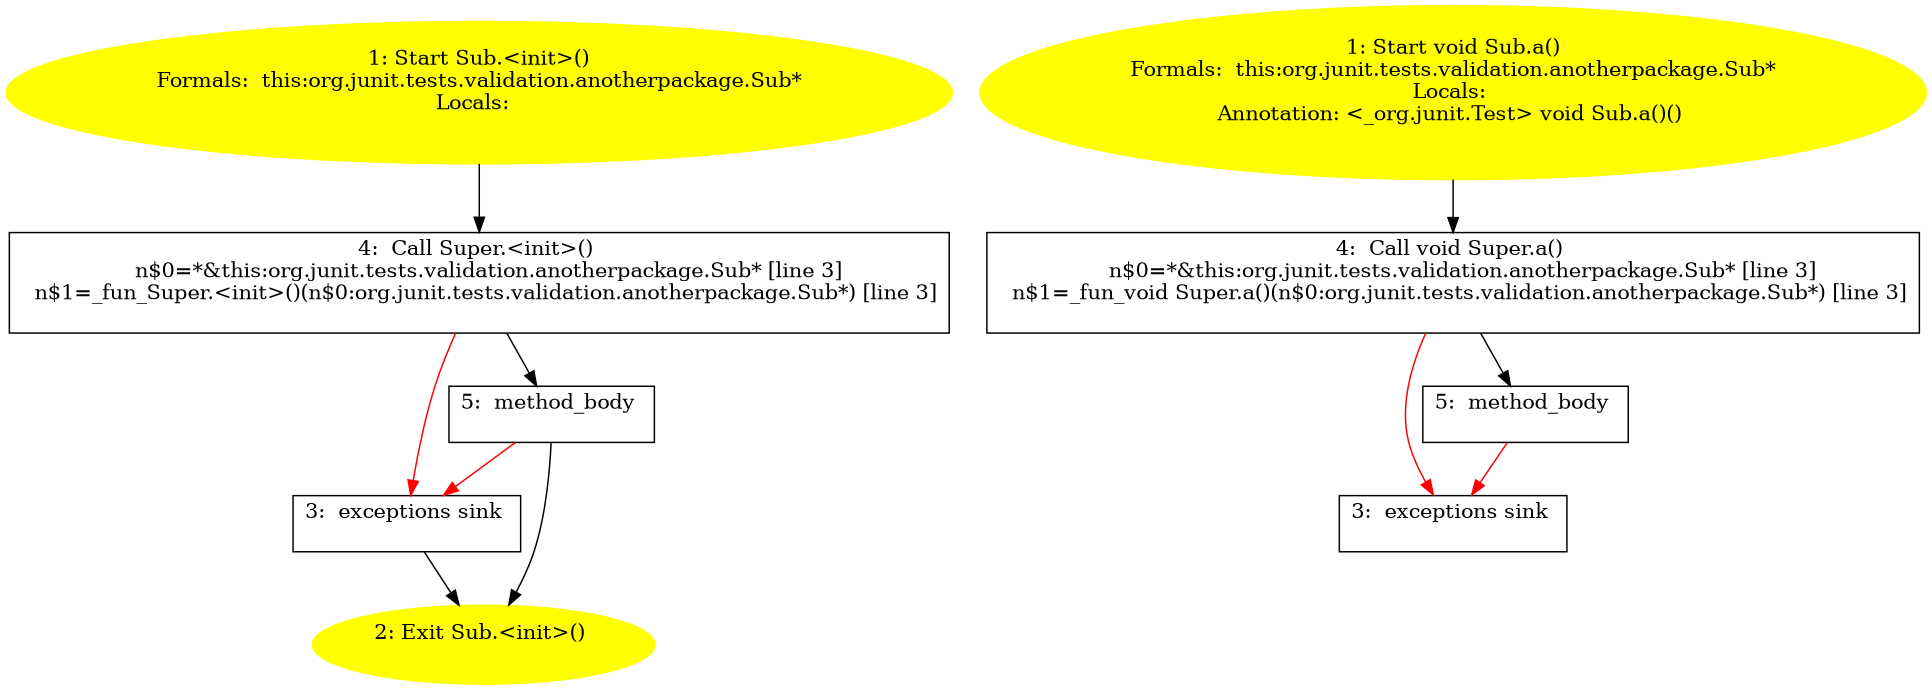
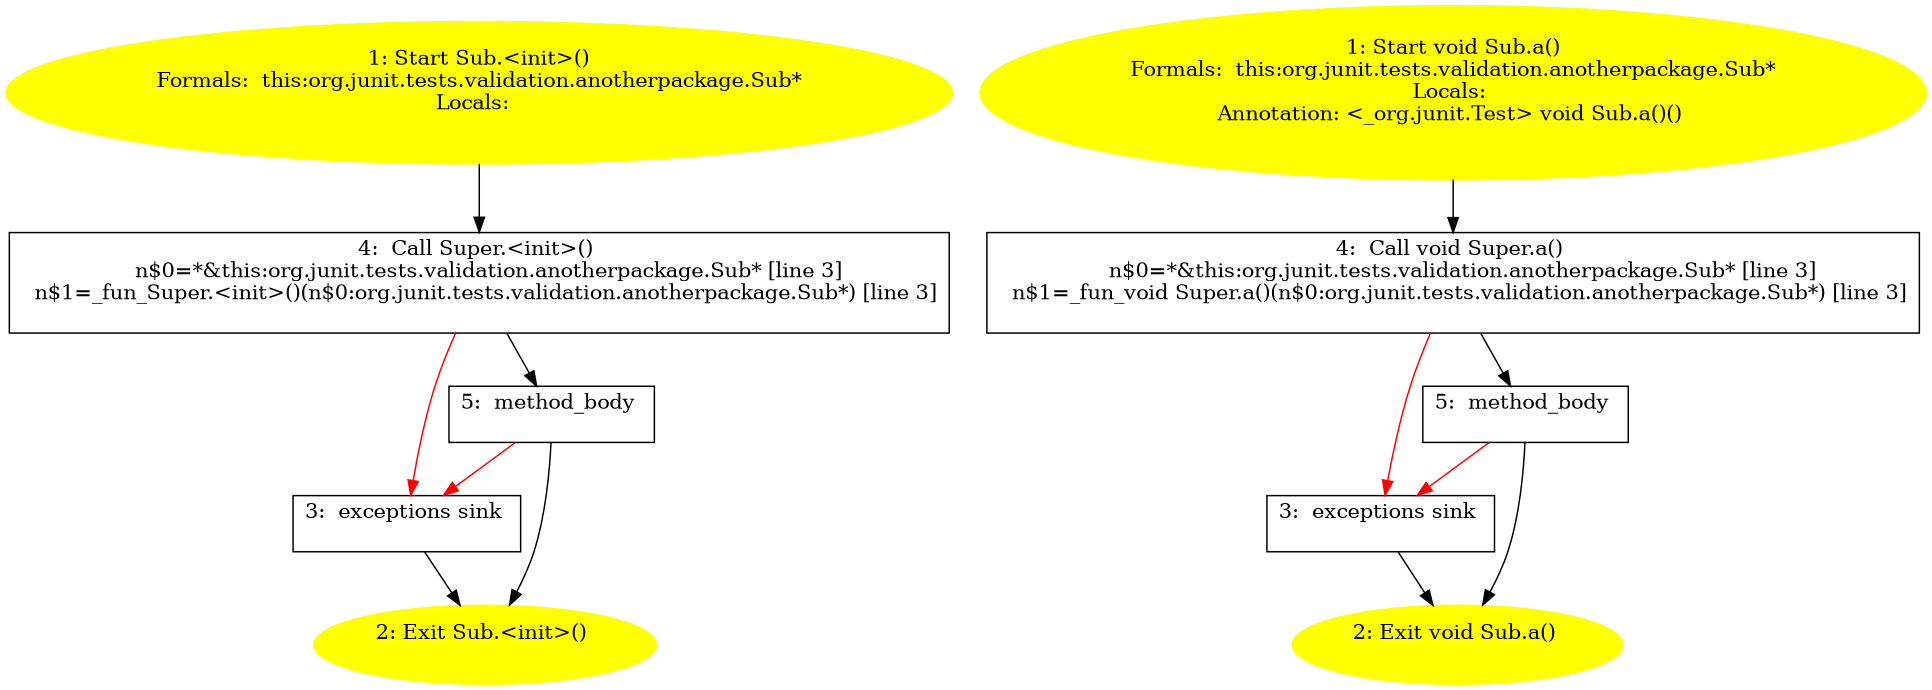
none -> (1458, 645)
